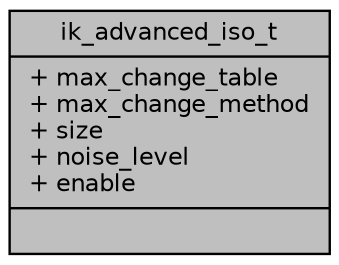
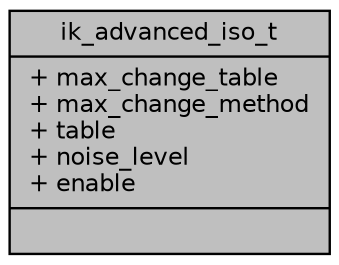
(66, 131) -> (73, 131)
